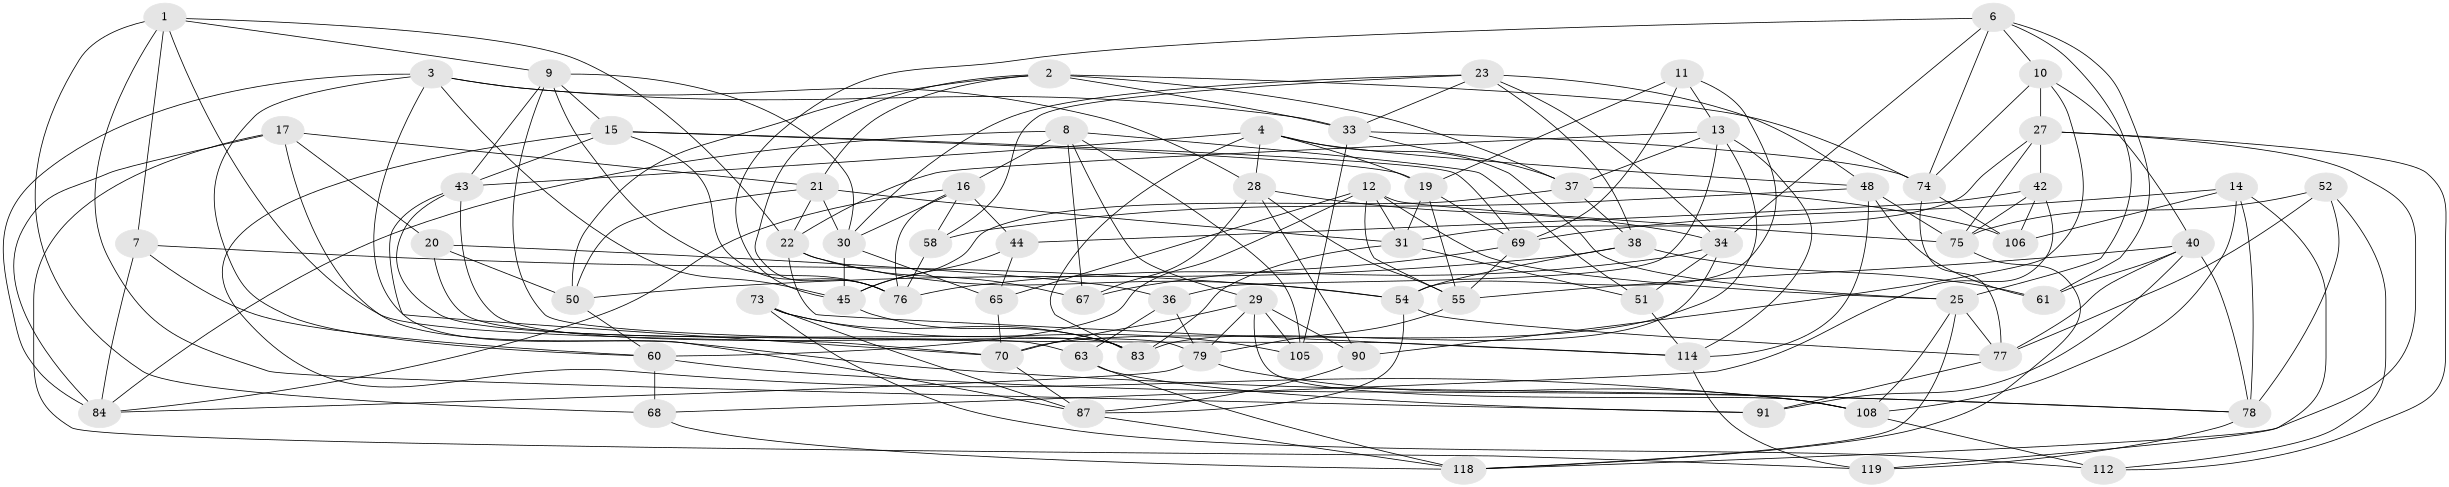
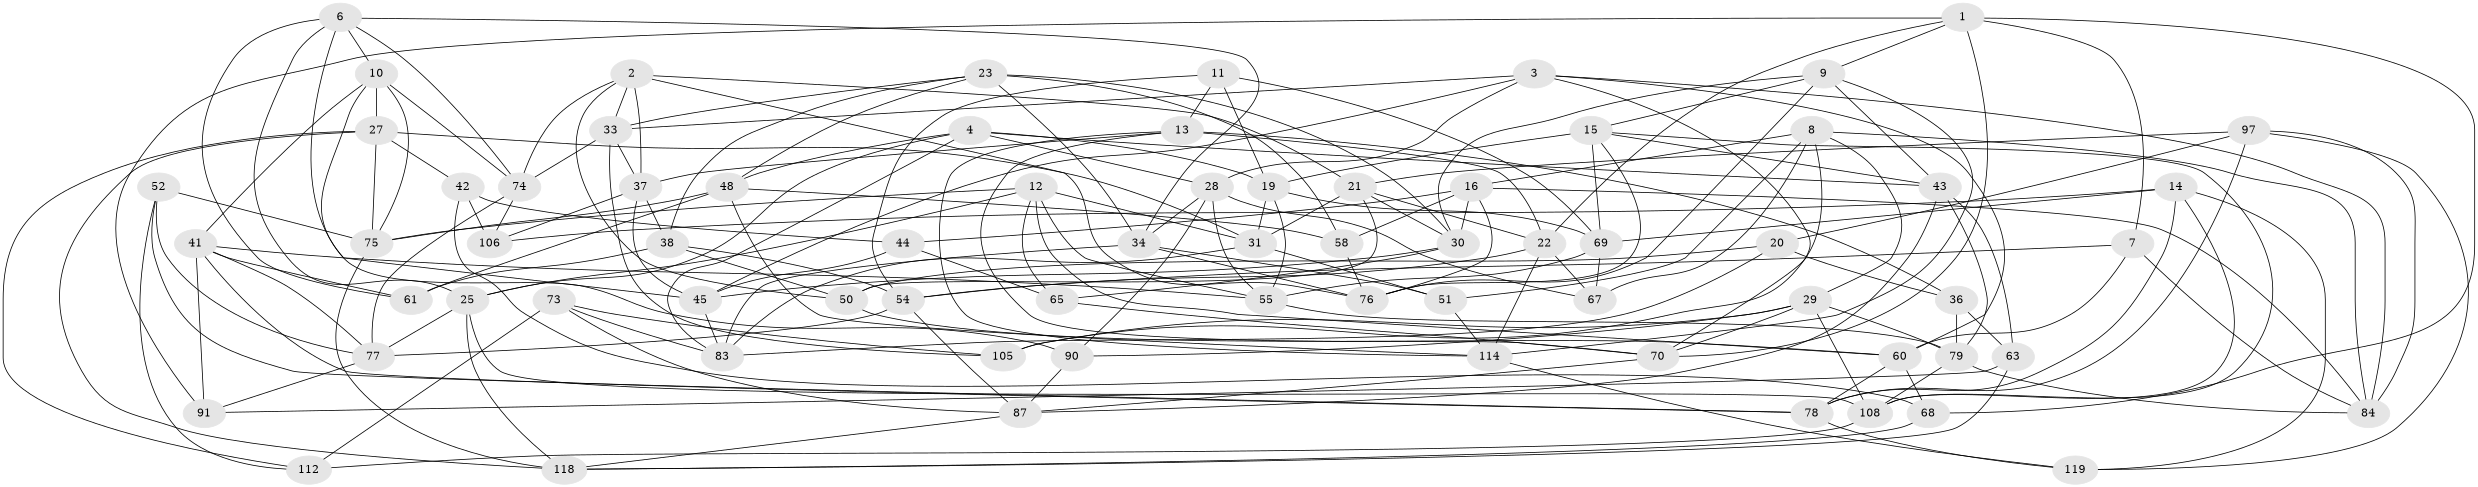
(283, 130) -> (2249, 130)
(1999, 215) -> (407, 158)
(2193, 244) -> (196, 244)
